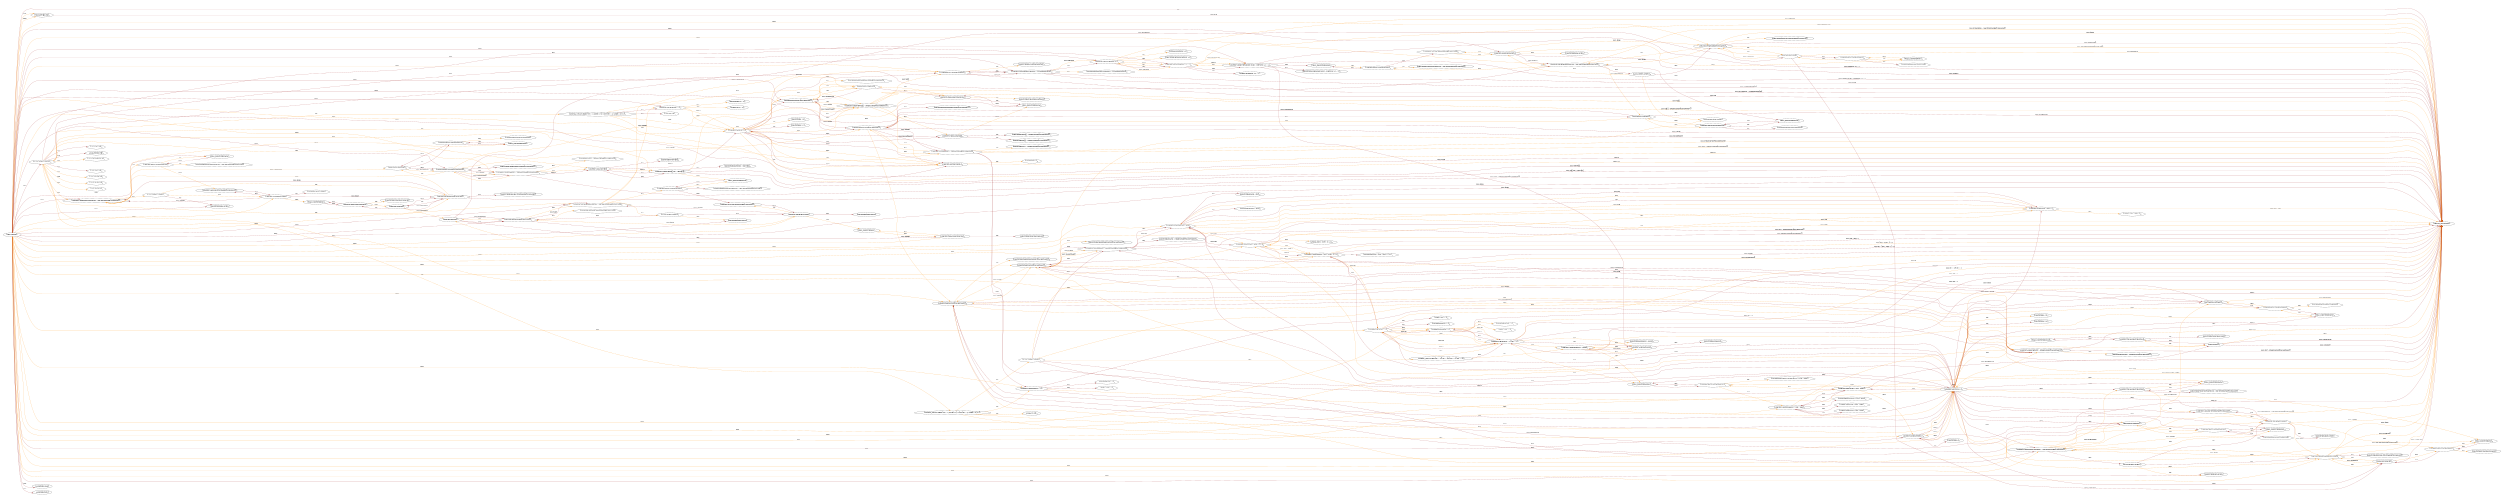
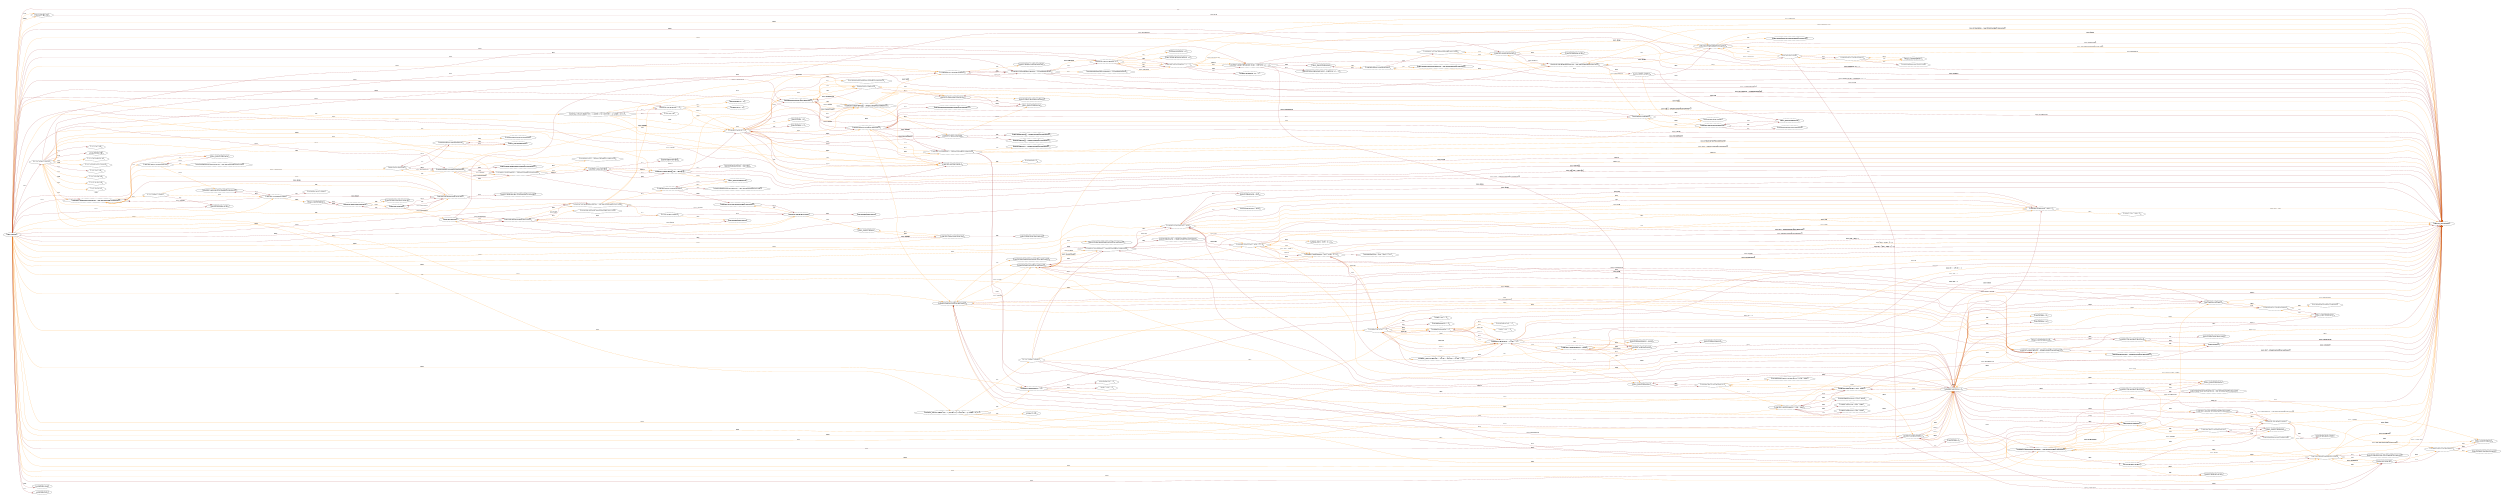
none -> (96, 165)
